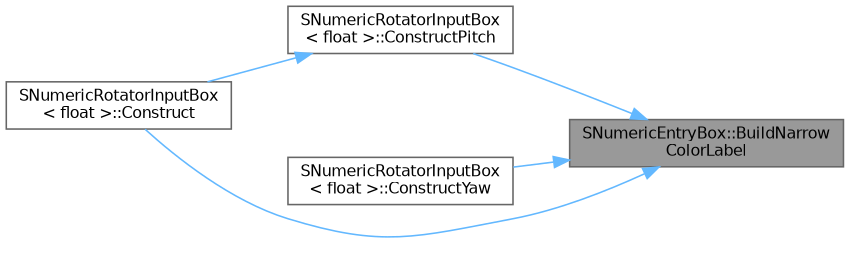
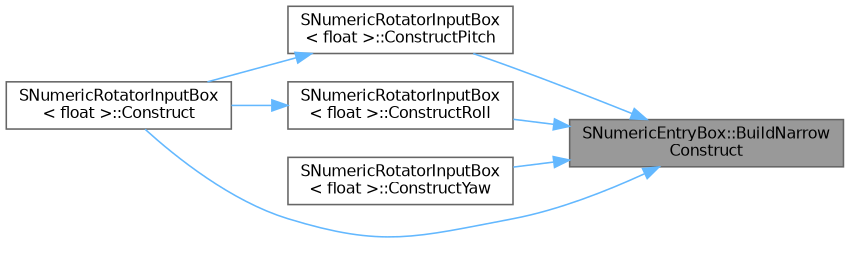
none -> (400, 105)
(707, 143) -> (707, 143)
